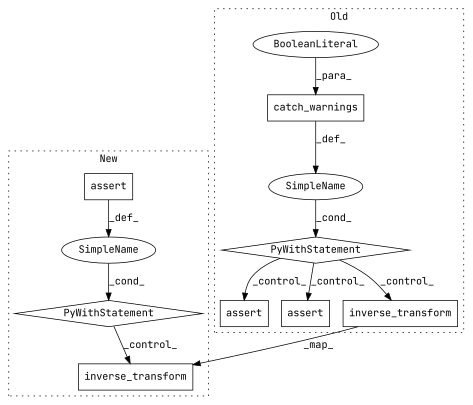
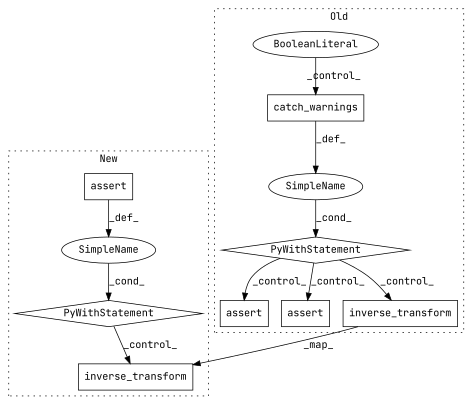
(334, 76) -> (334, 76)
